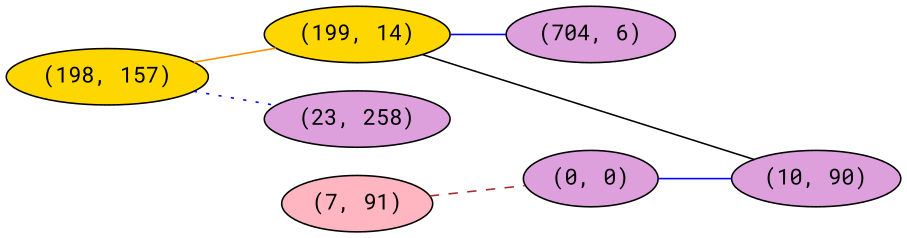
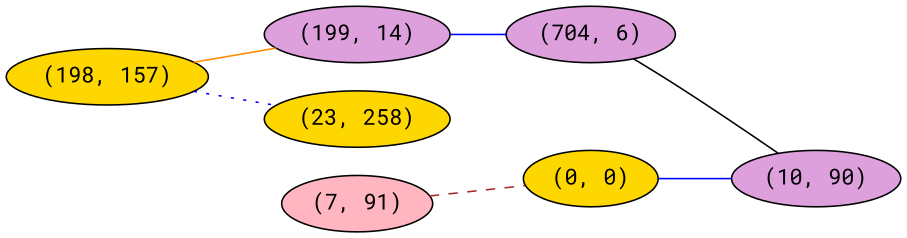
(357, 34) -> (357, 34)
(588, 107) -> (707, 105)
(357, 119) -> (357, 119)
(591, 179) -> (591, 179)
